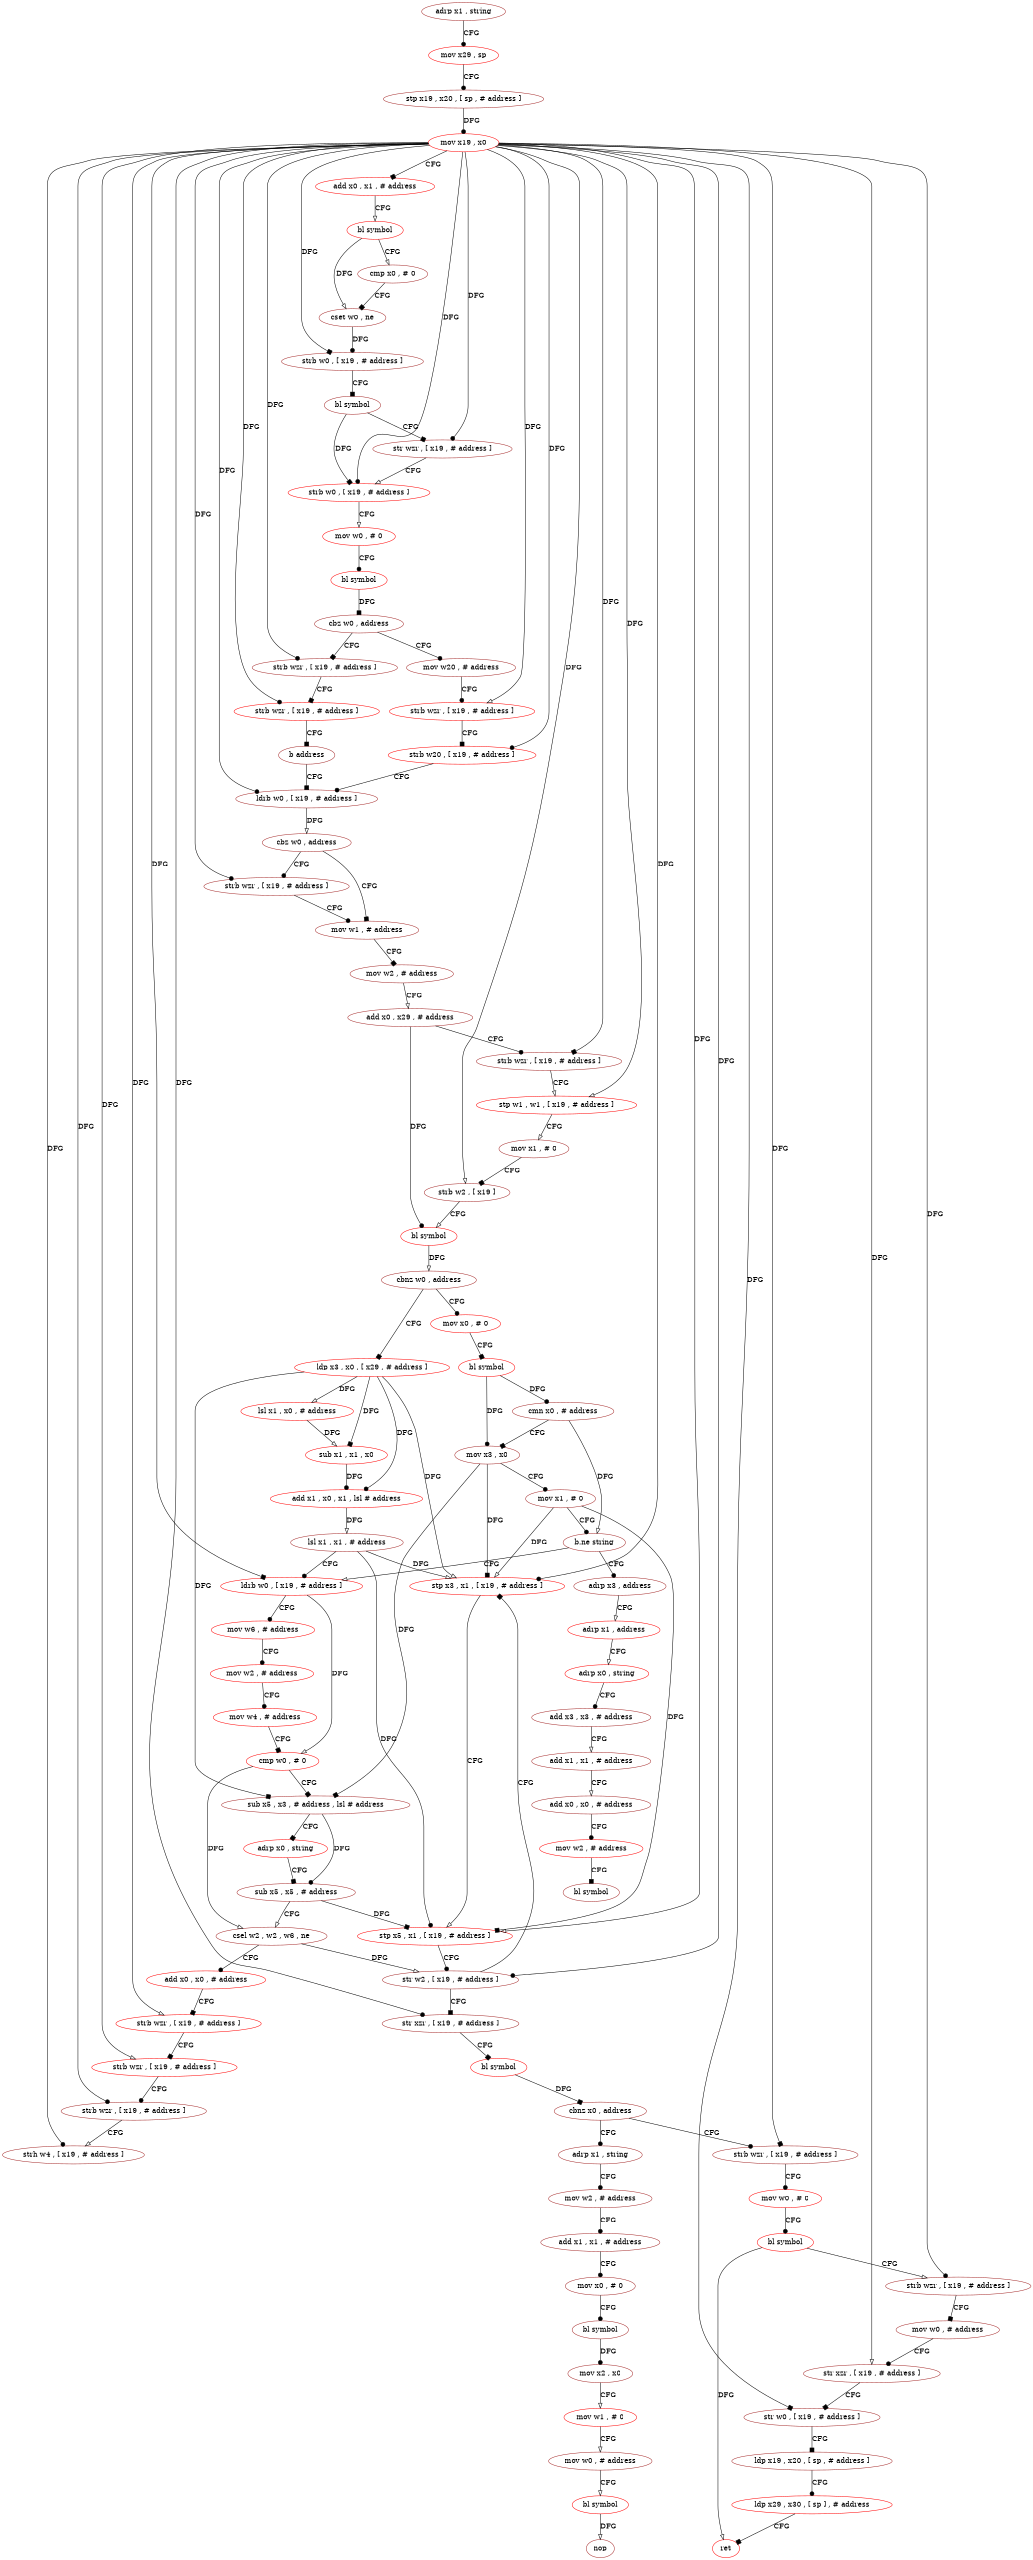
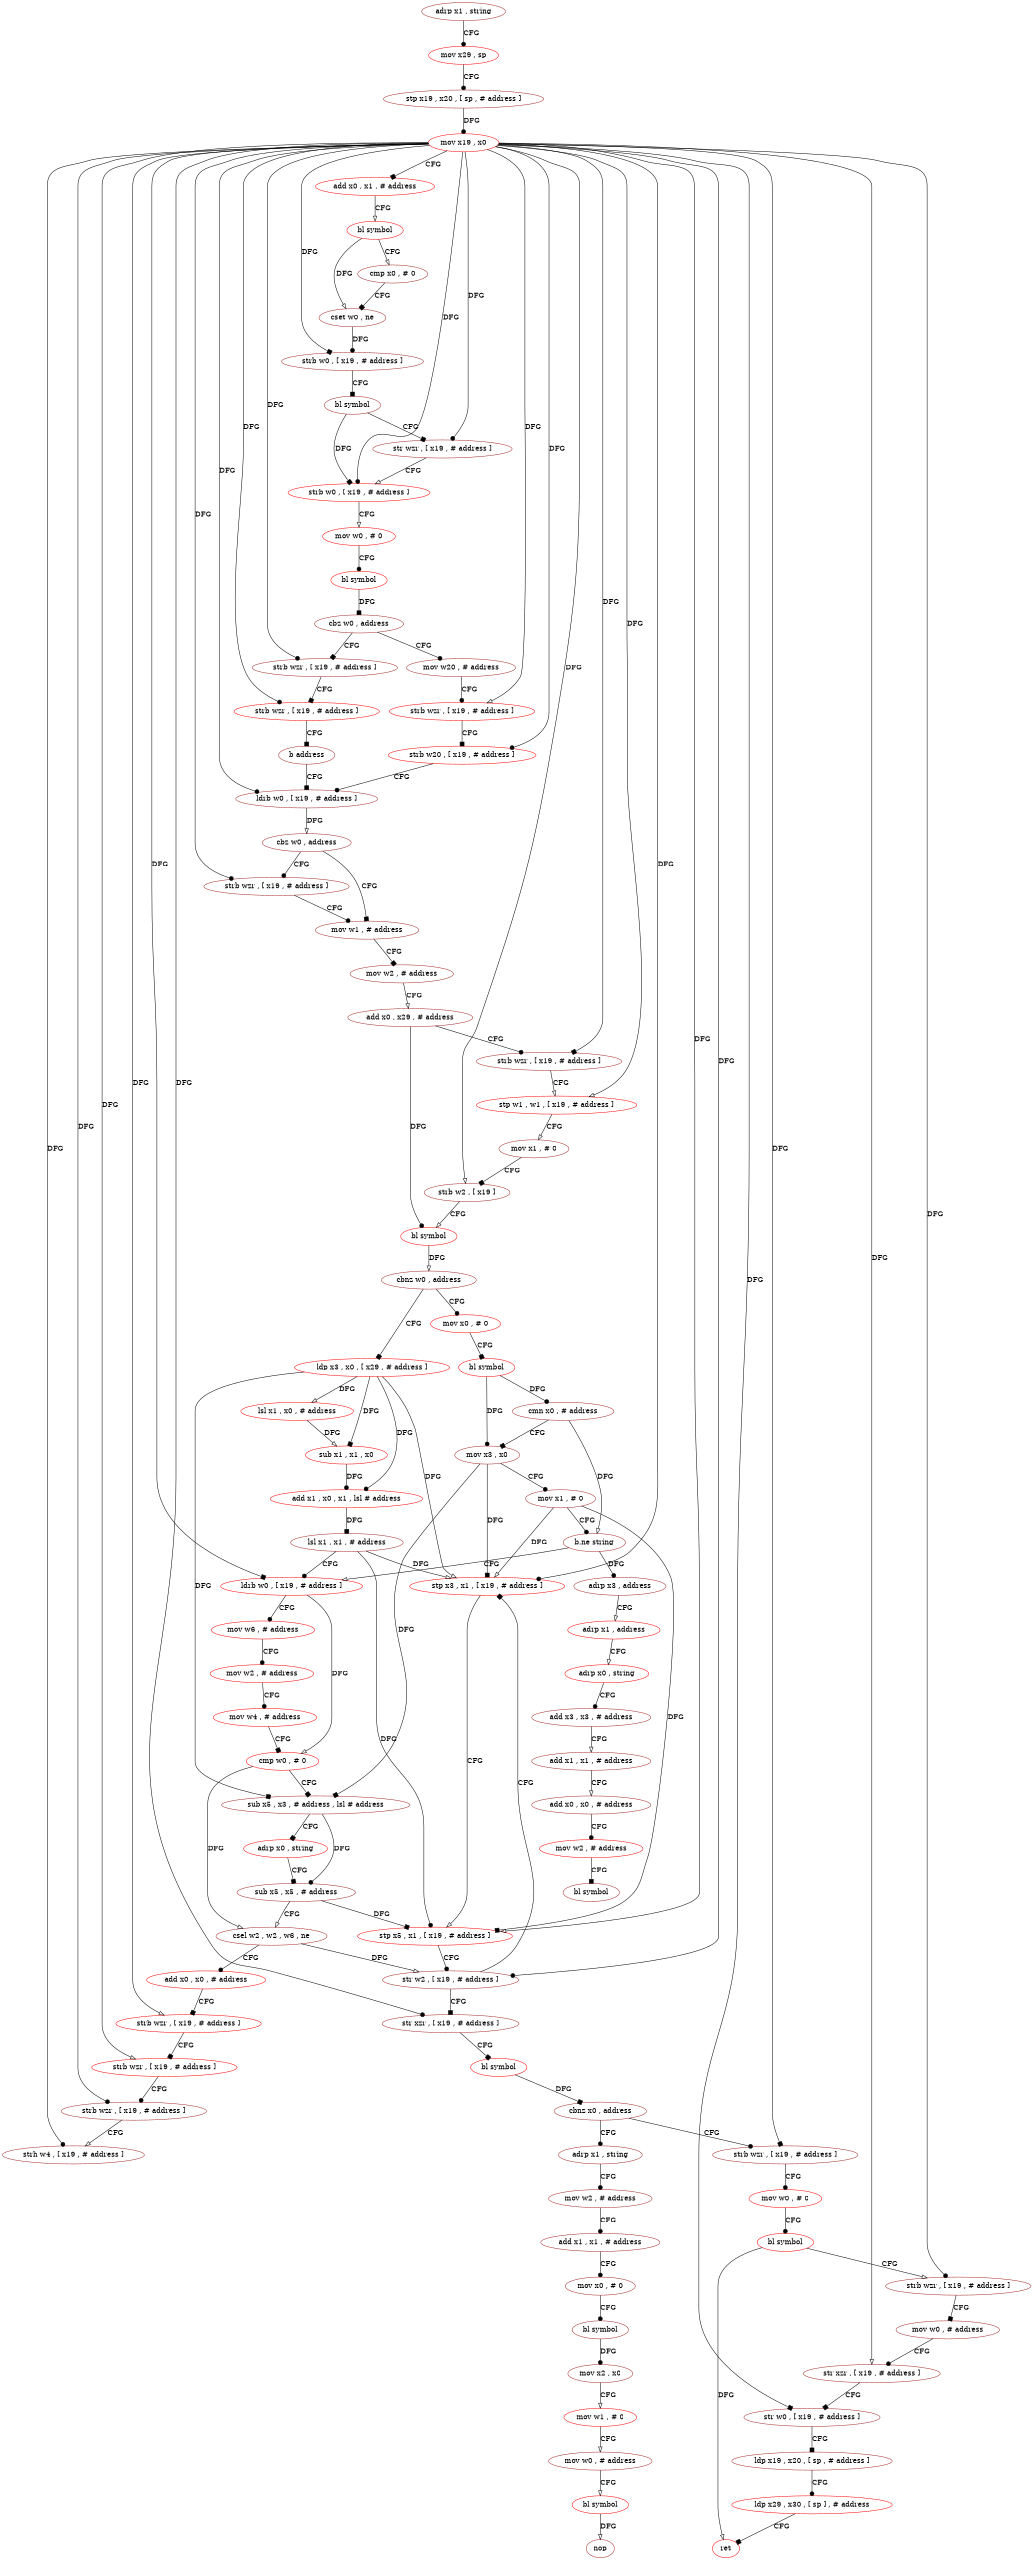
(347, 1518) -> (347, 1518)
(616, 1564) -> (616, 1564)
